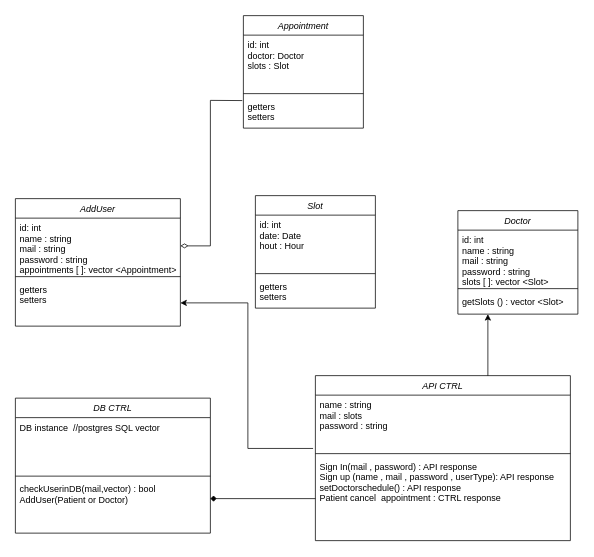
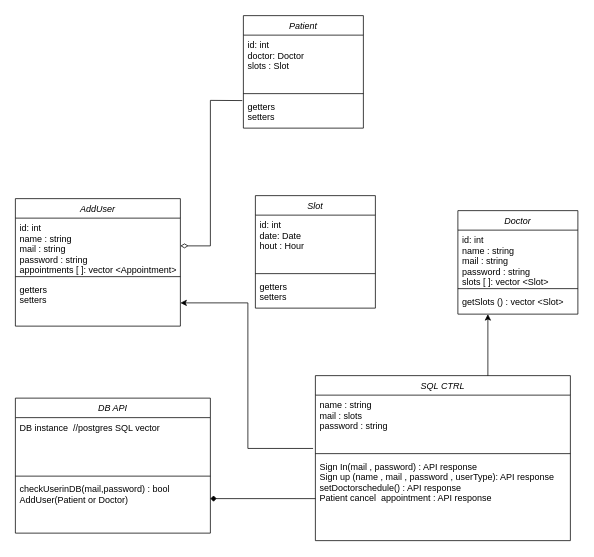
(303, 26) -> (303, 26)
(443, 386) -> (443, 386)
(113, 408) -> (113, 408)
(405, 467) -> (405, 467)
(93, 489) -> (98, 489)
